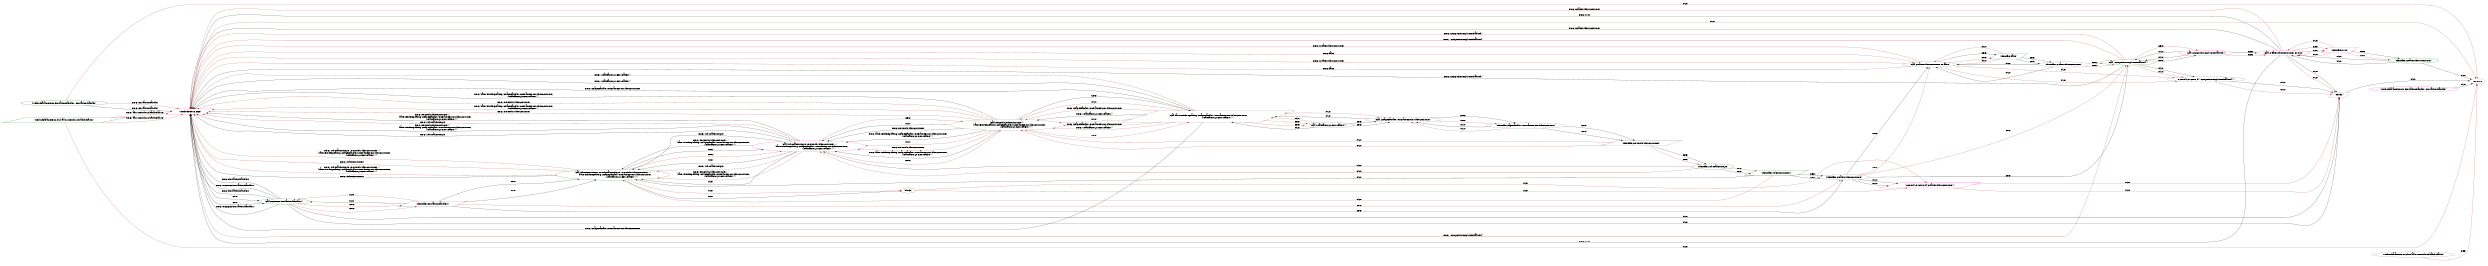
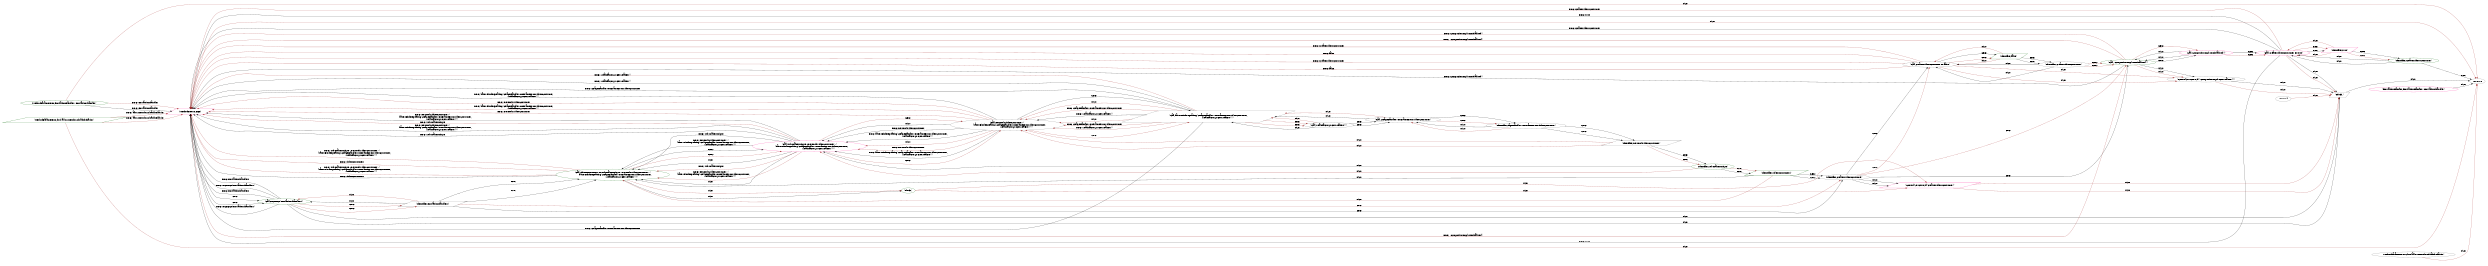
(2206, 79) -> (2206, 79)
(2413, 89) -> (2413, 89)
none -> (2283, 99)
(2464, 251) -> (2464, 251)
